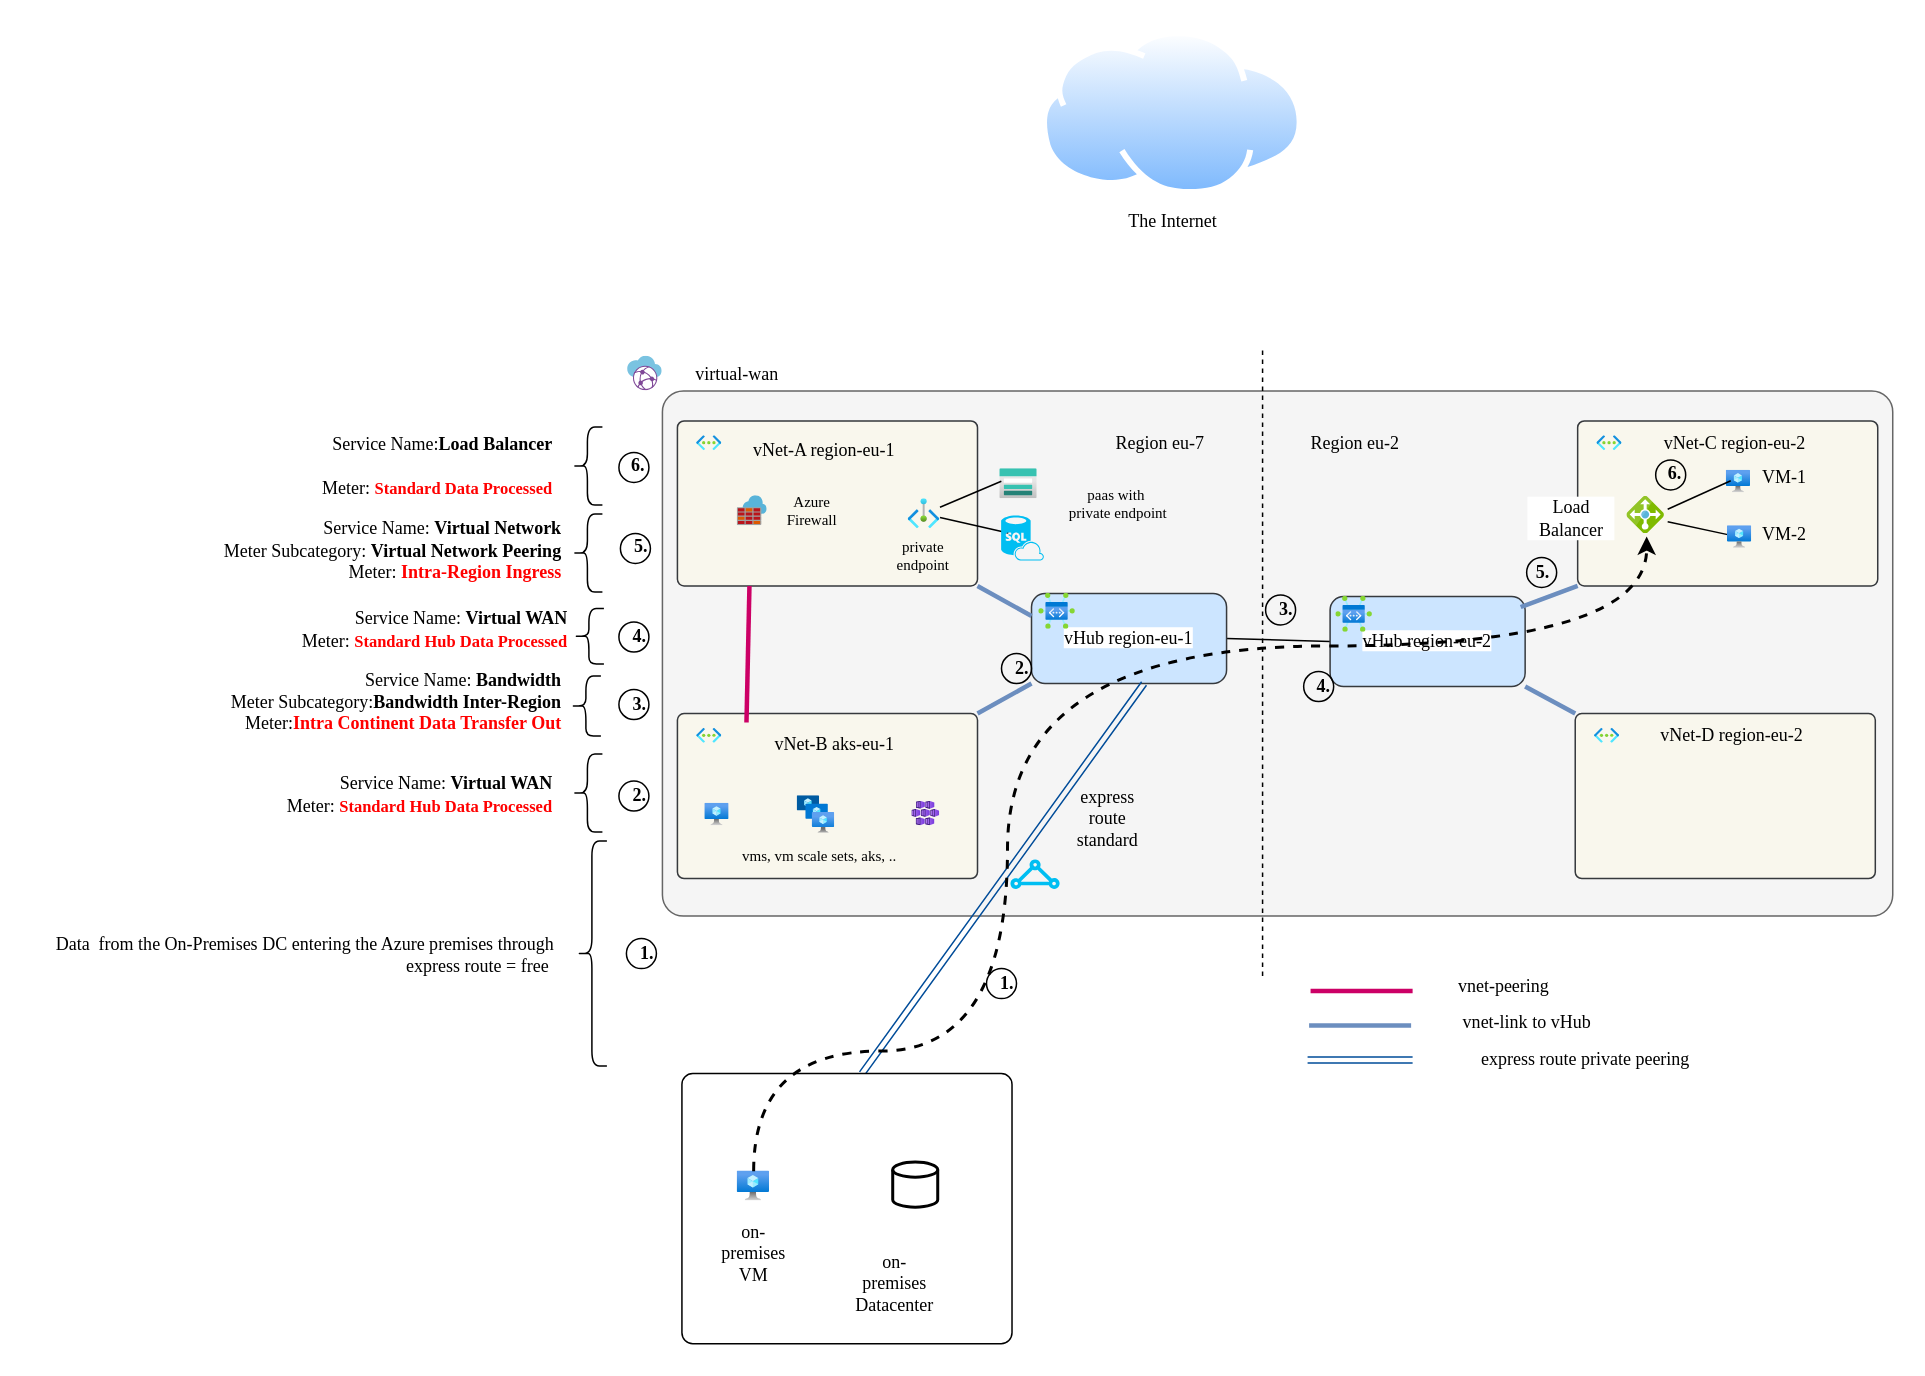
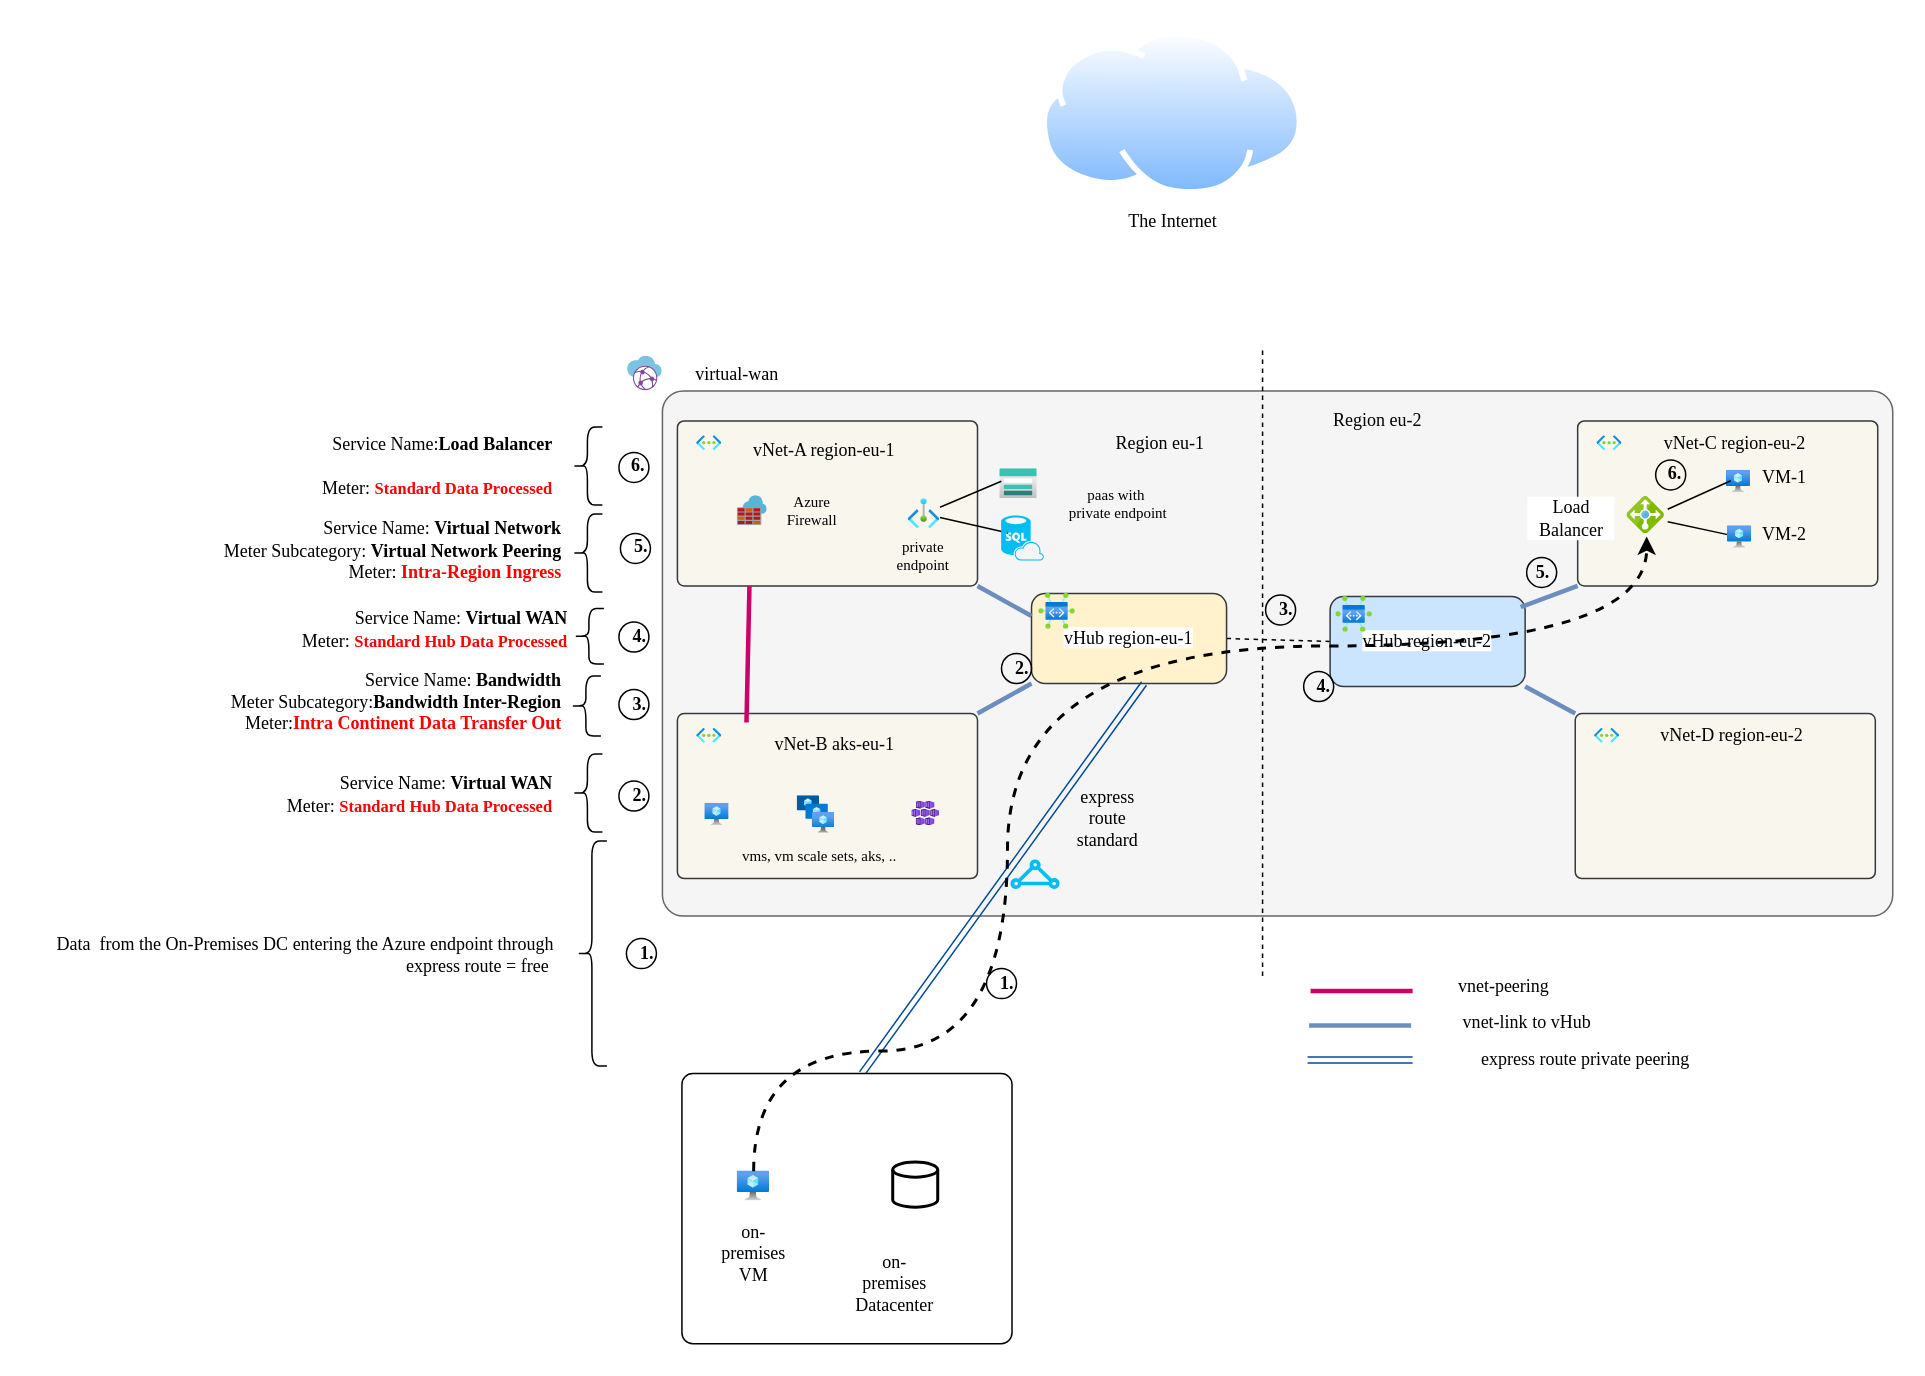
(1160, 443) -> (1160, 443)
(1356, 443) -> (1378, 421)
(1129, 638) -> (1129, 638)
(1277, 640) -> (1277, 640)
(293, 955) -> (293, 955)
